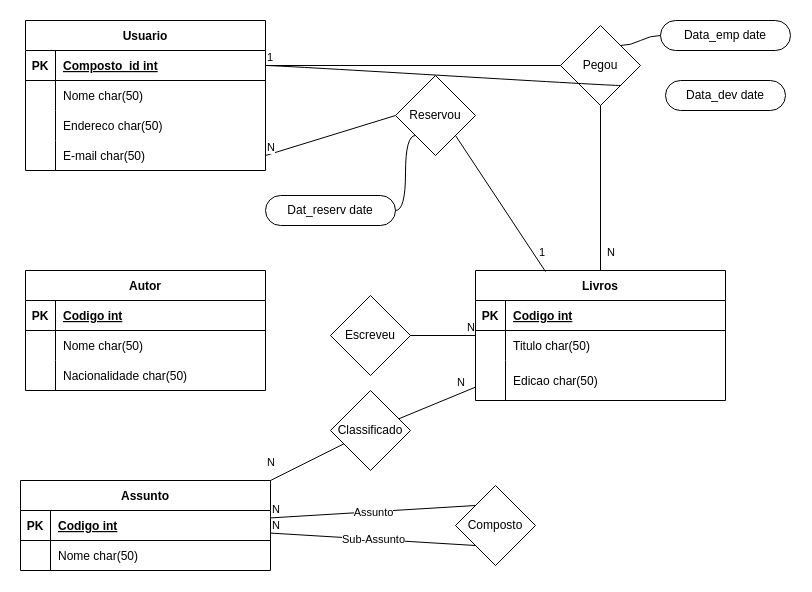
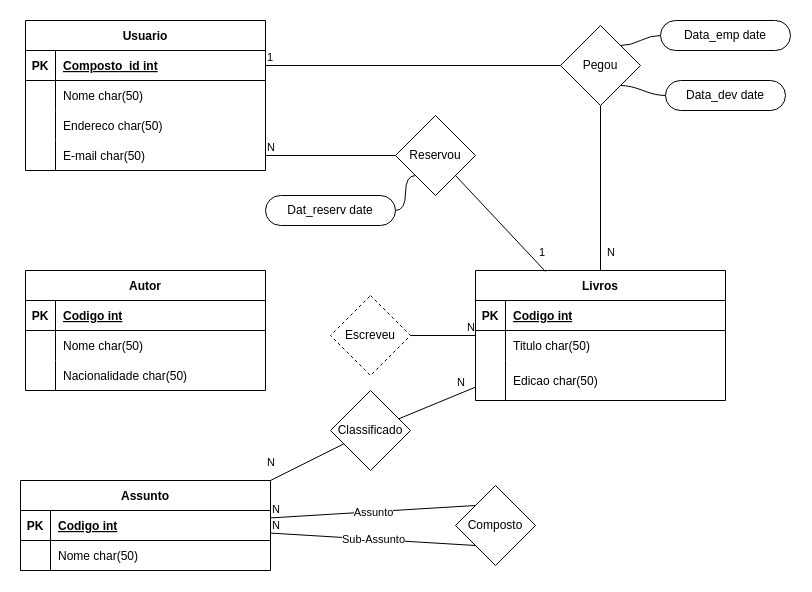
(453, 76) -> (643, 91)
(436, 116) -> (436, 156)
(371, 336) -> (371, 336)
